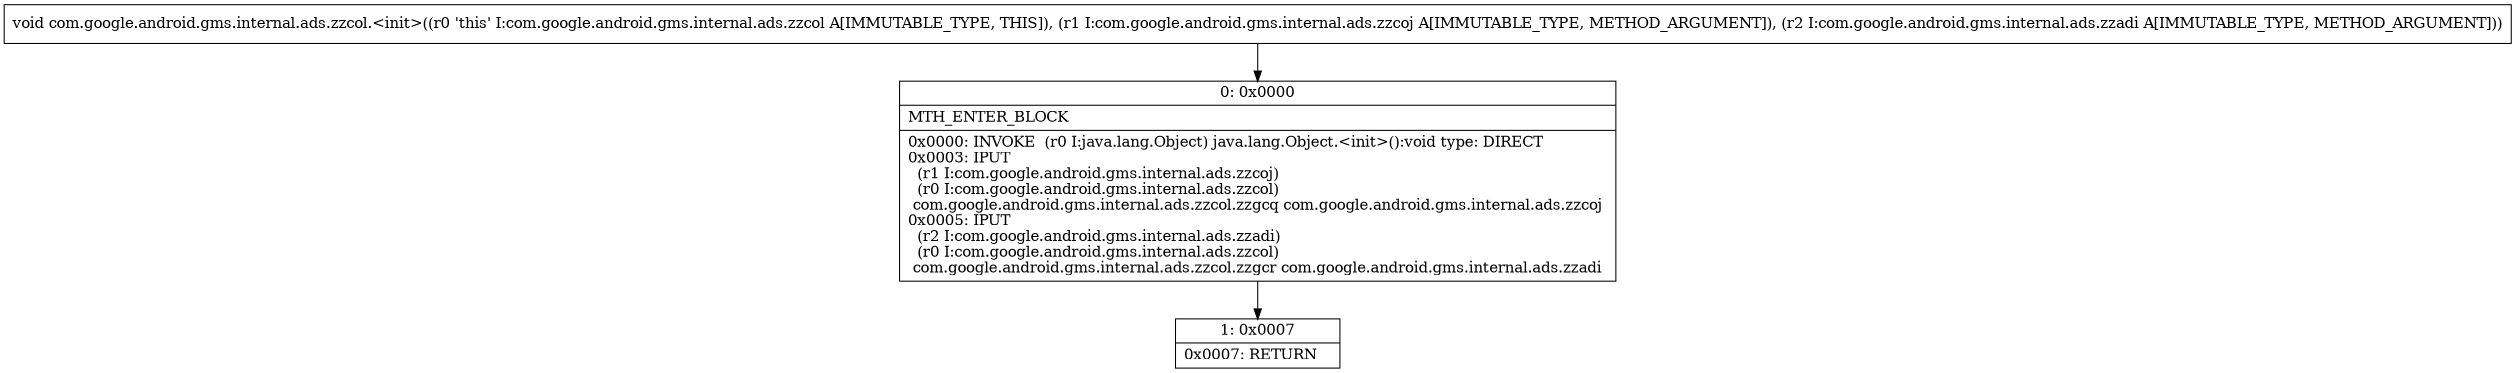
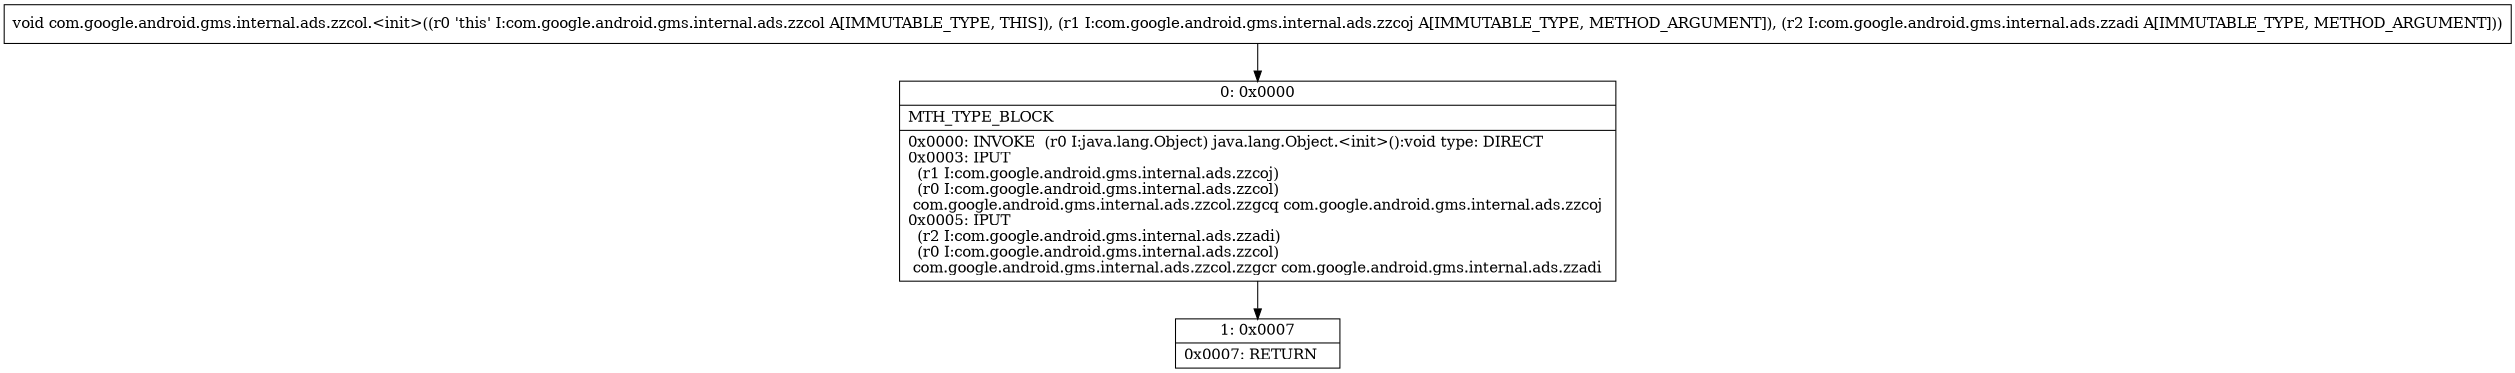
(989, 117) -> (981, 117)
